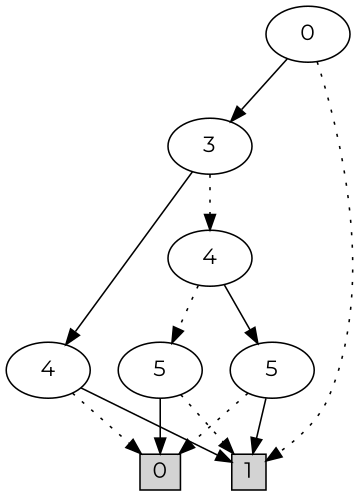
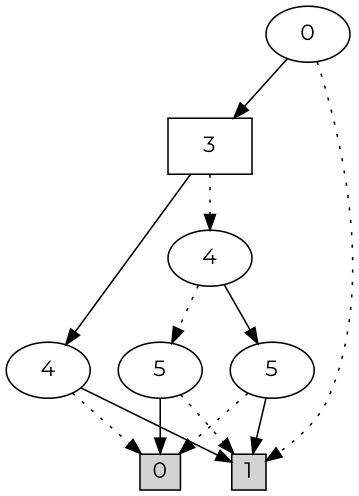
(210, 146) -> (210, 146)
